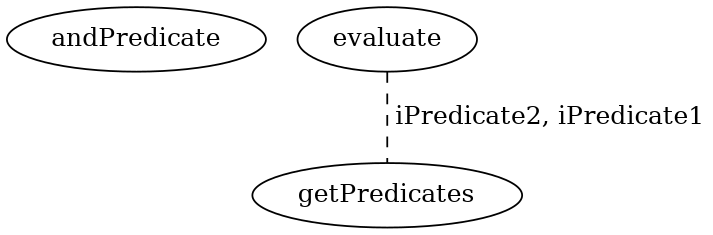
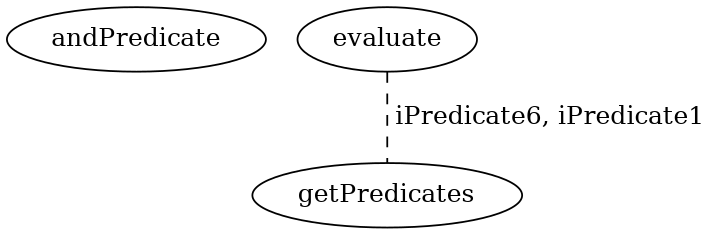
(547, 117) -> (547, 117)
